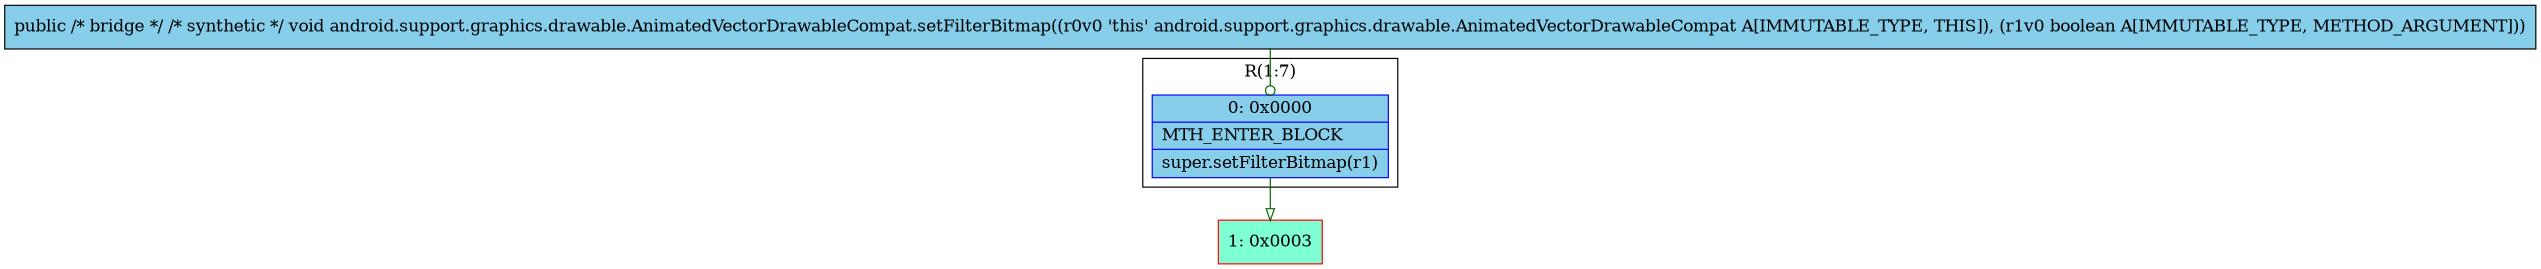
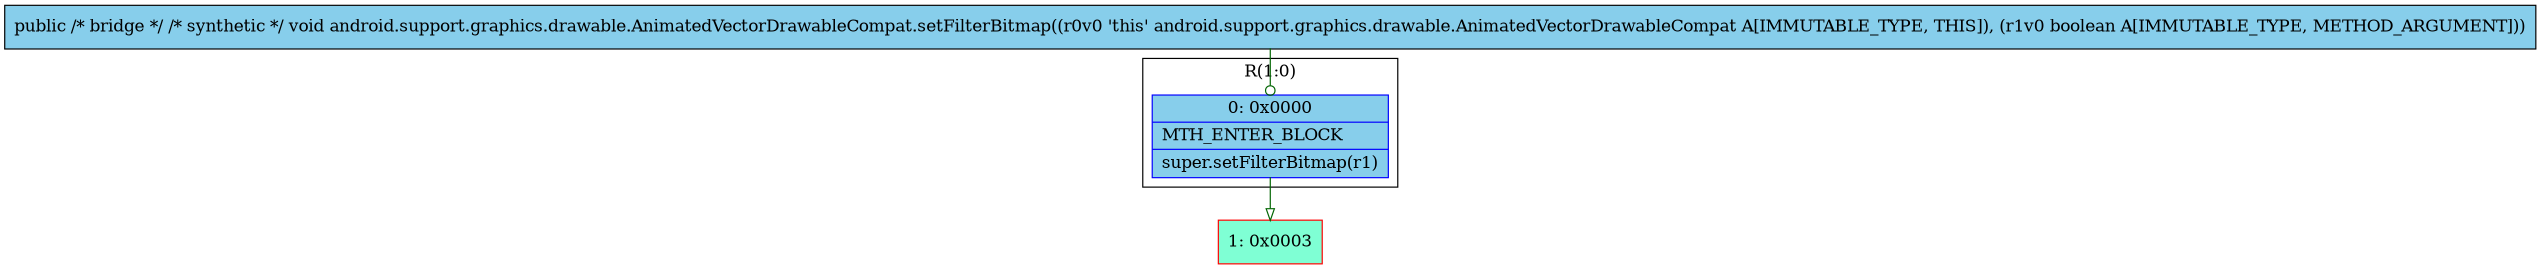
(1270, 72) -> (1270, 72)
